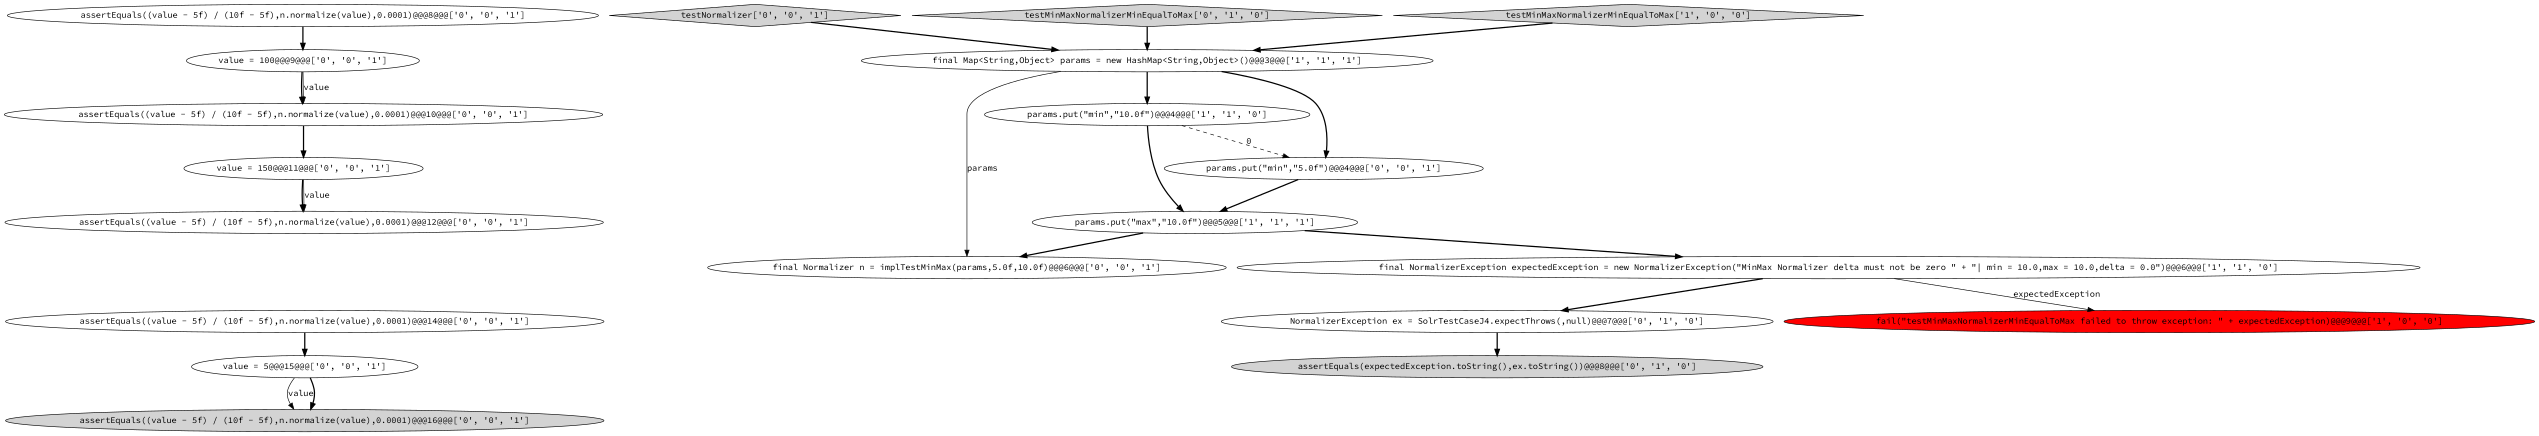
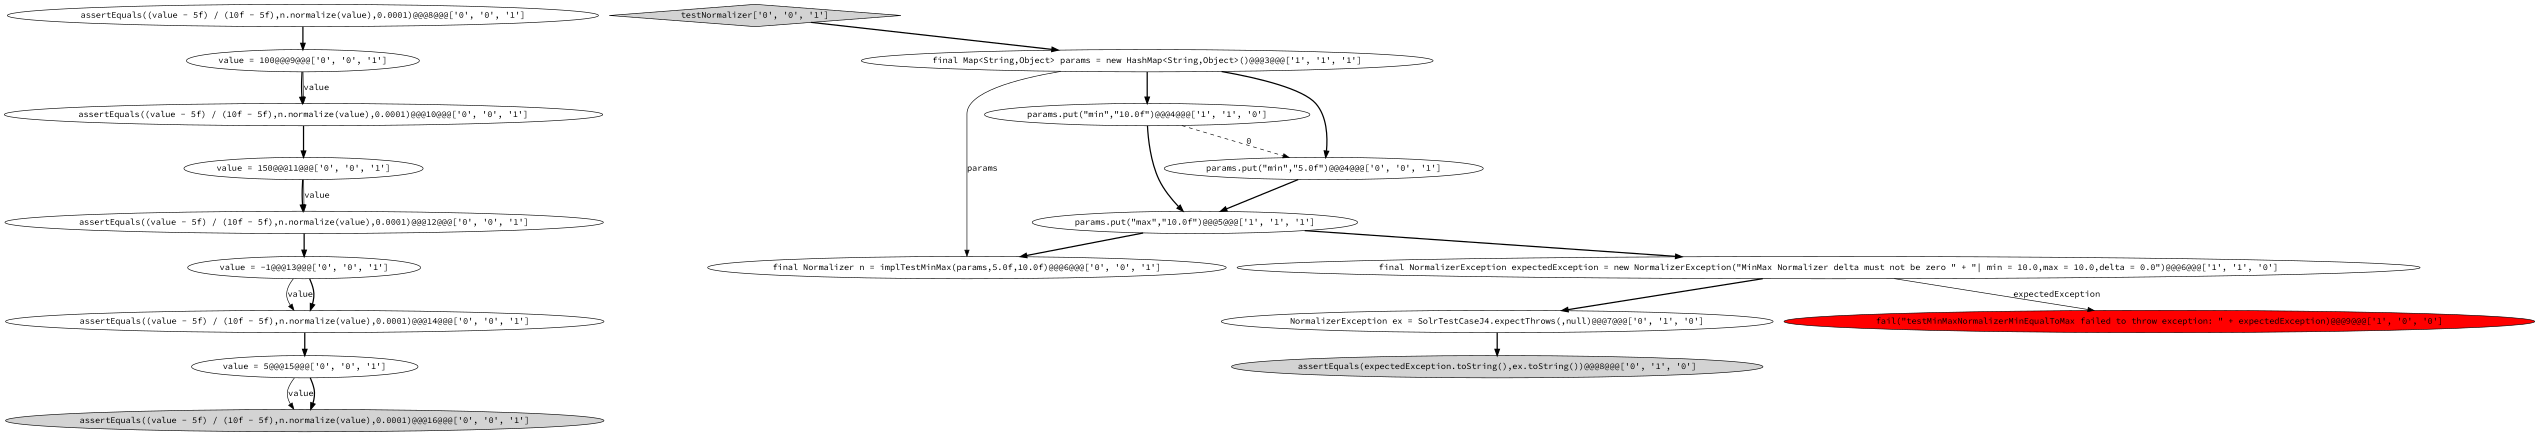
(1147, 15) -> none
(1629, 15) -> none
none -> (304, 268)
